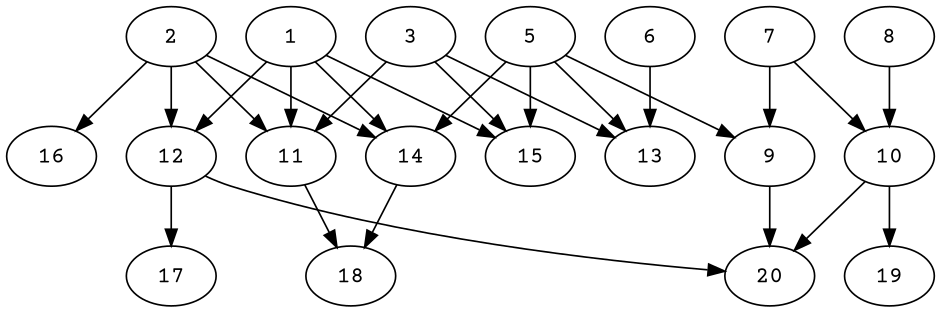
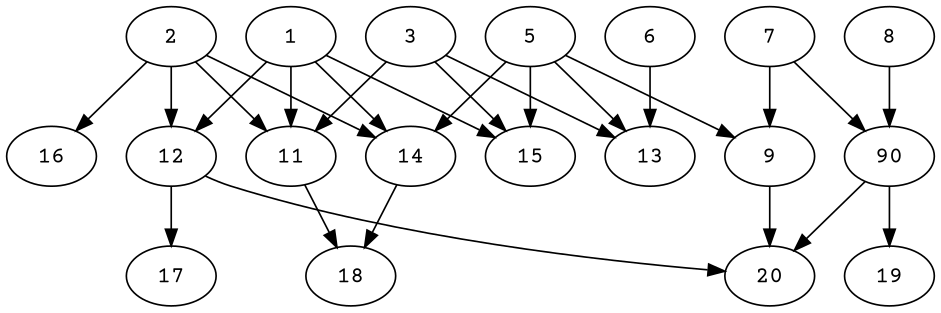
(889, 156) -> (889, 156)
